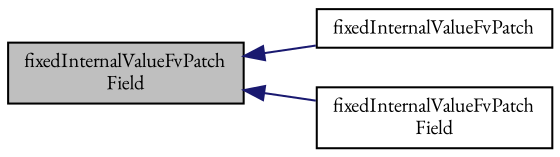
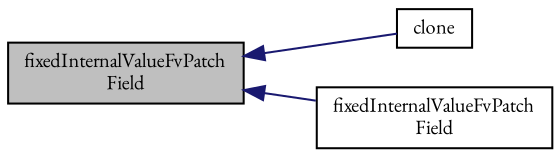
(435, 28) -> (435, 28)
